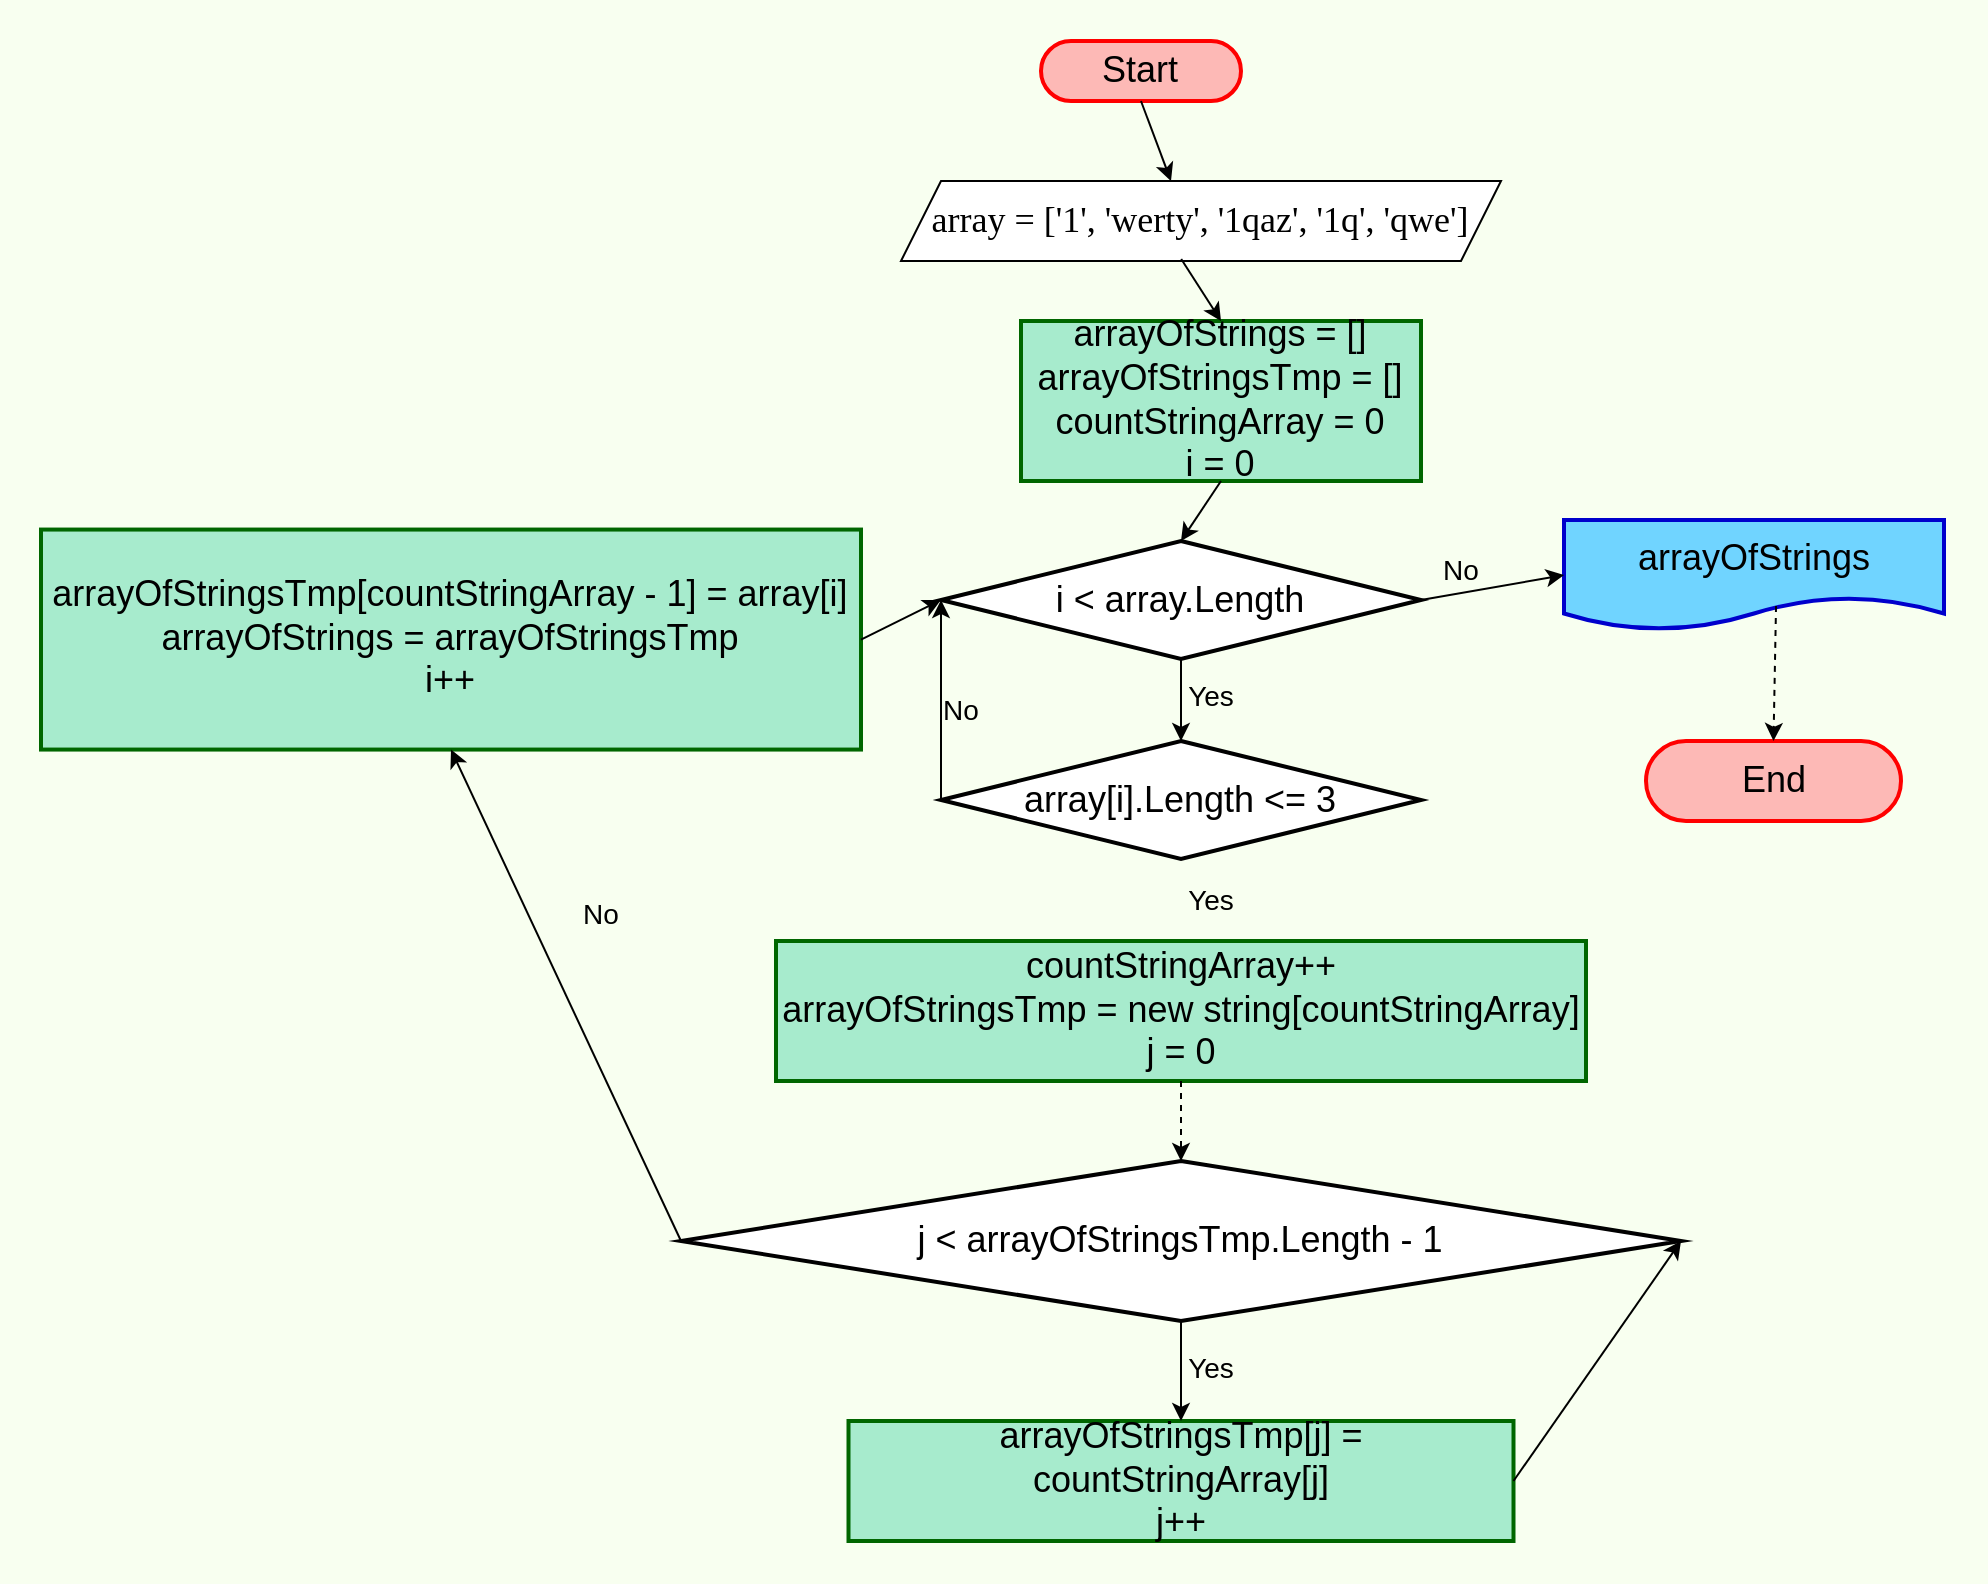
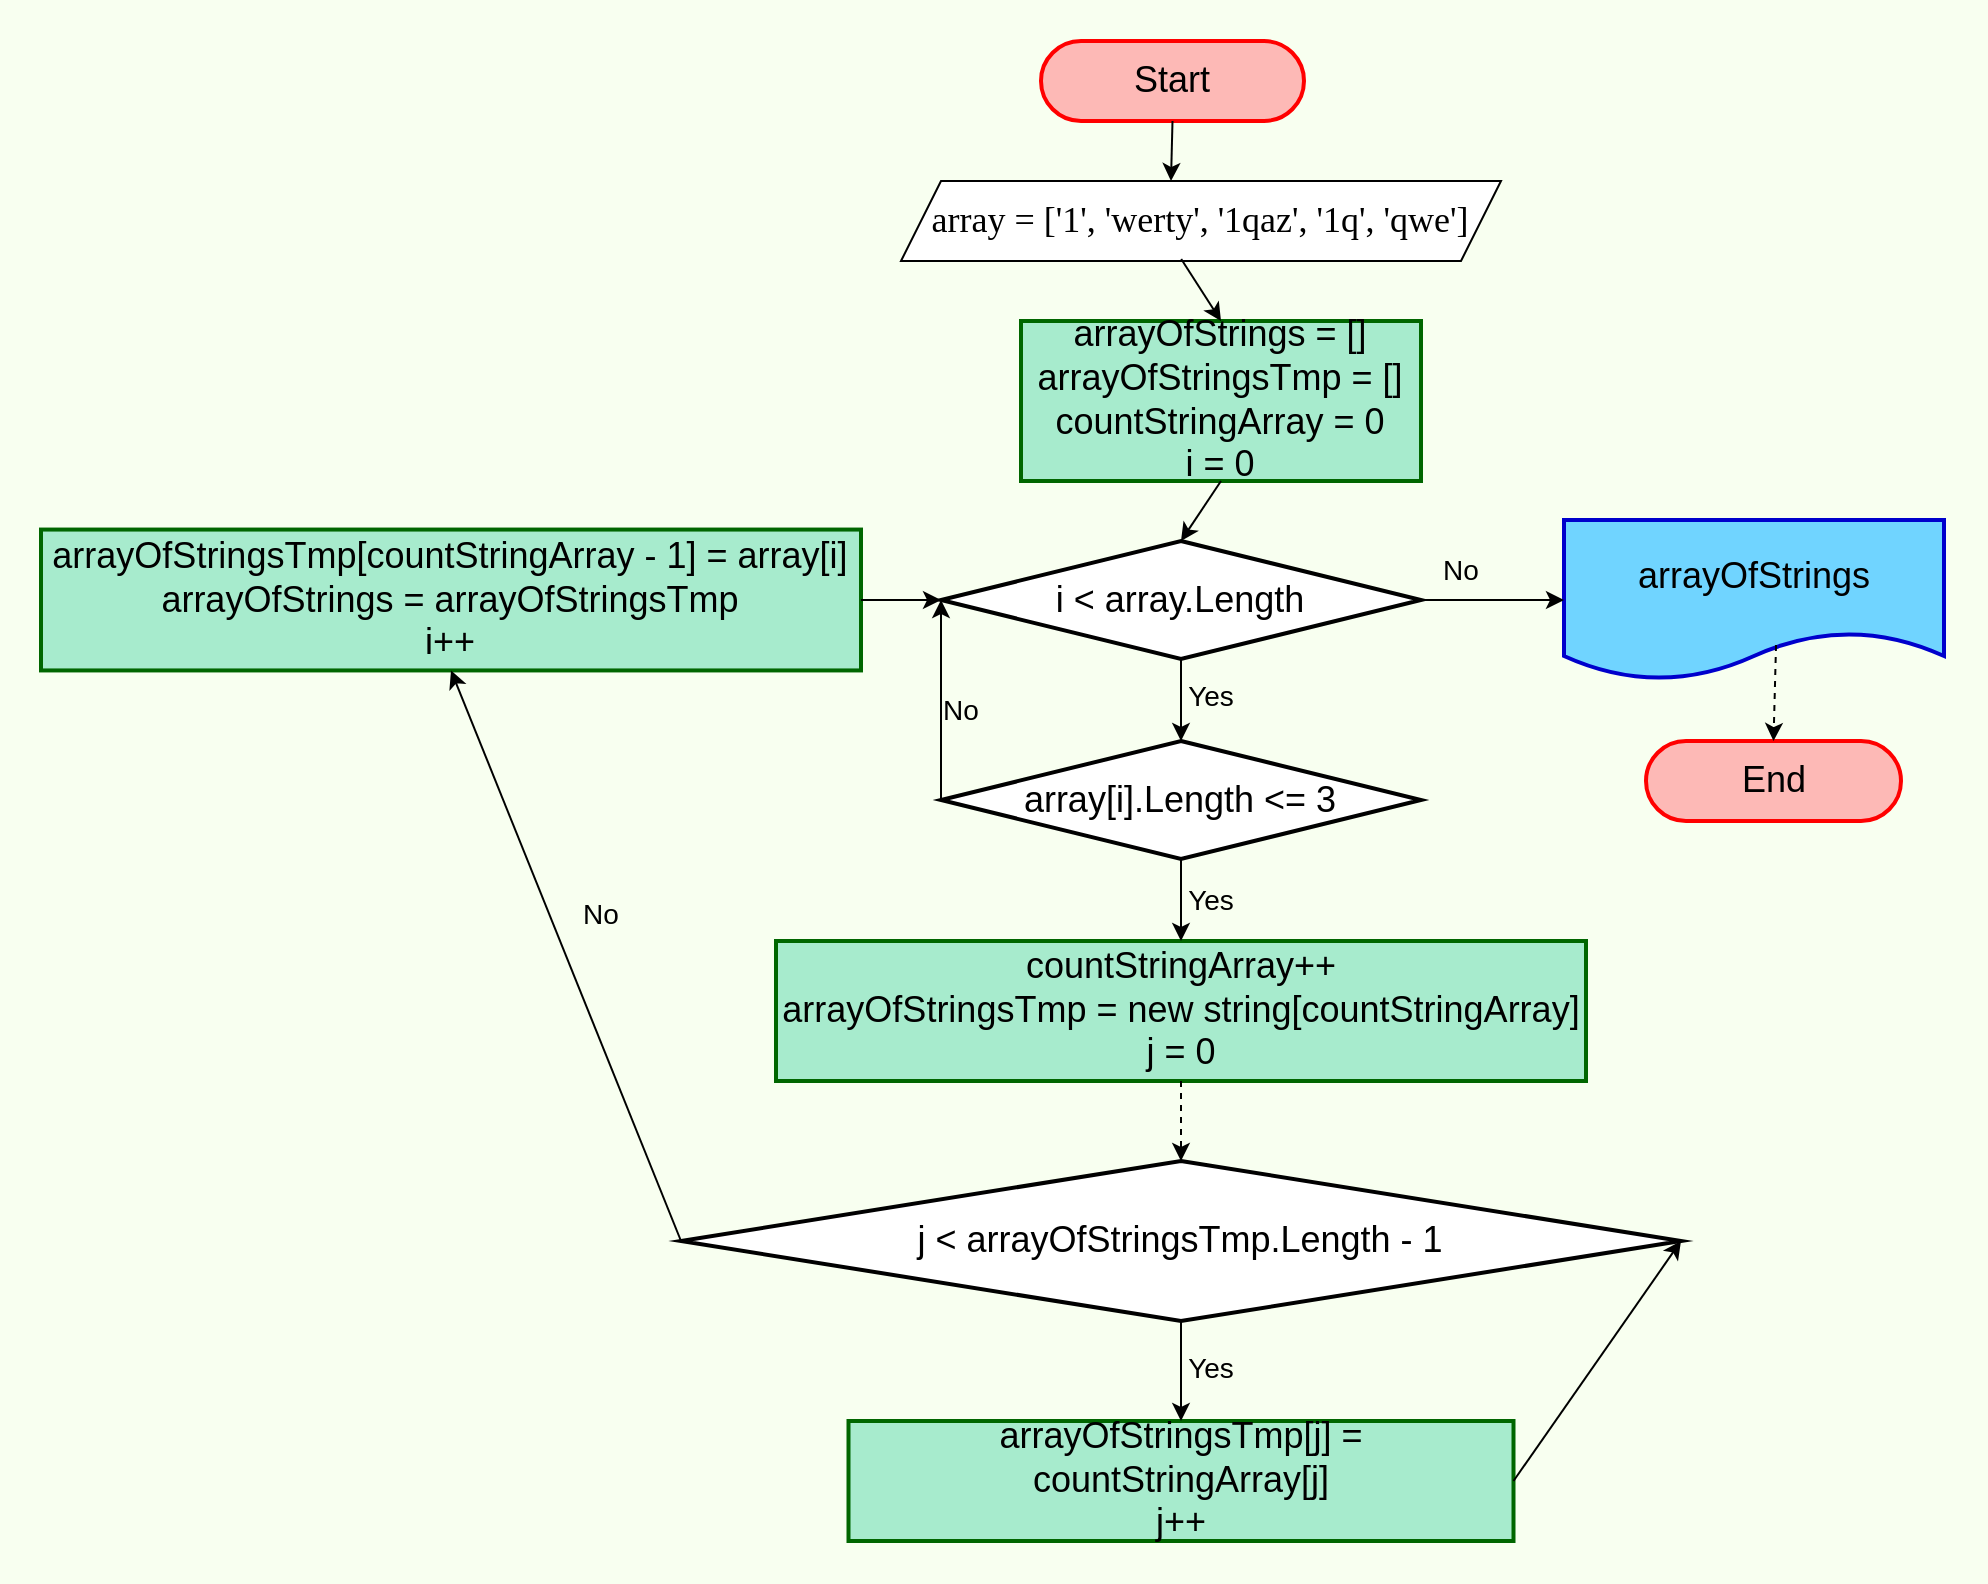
(1141, 71) -> (1173, 81)
(1754, 575) -> (1754, 600)
(451, 640) -> (451, 600)
none -> (1181, 893)
